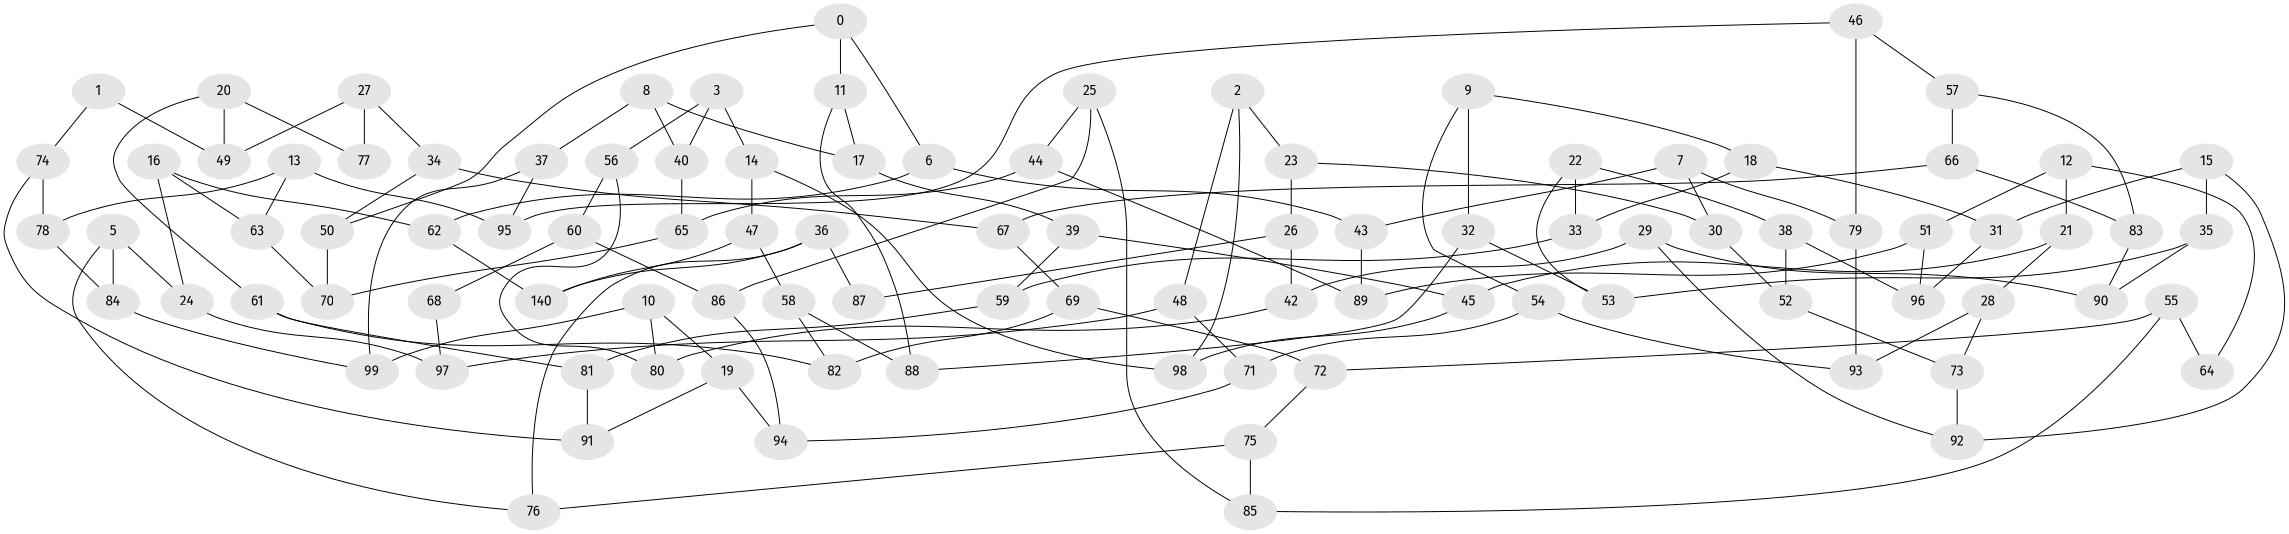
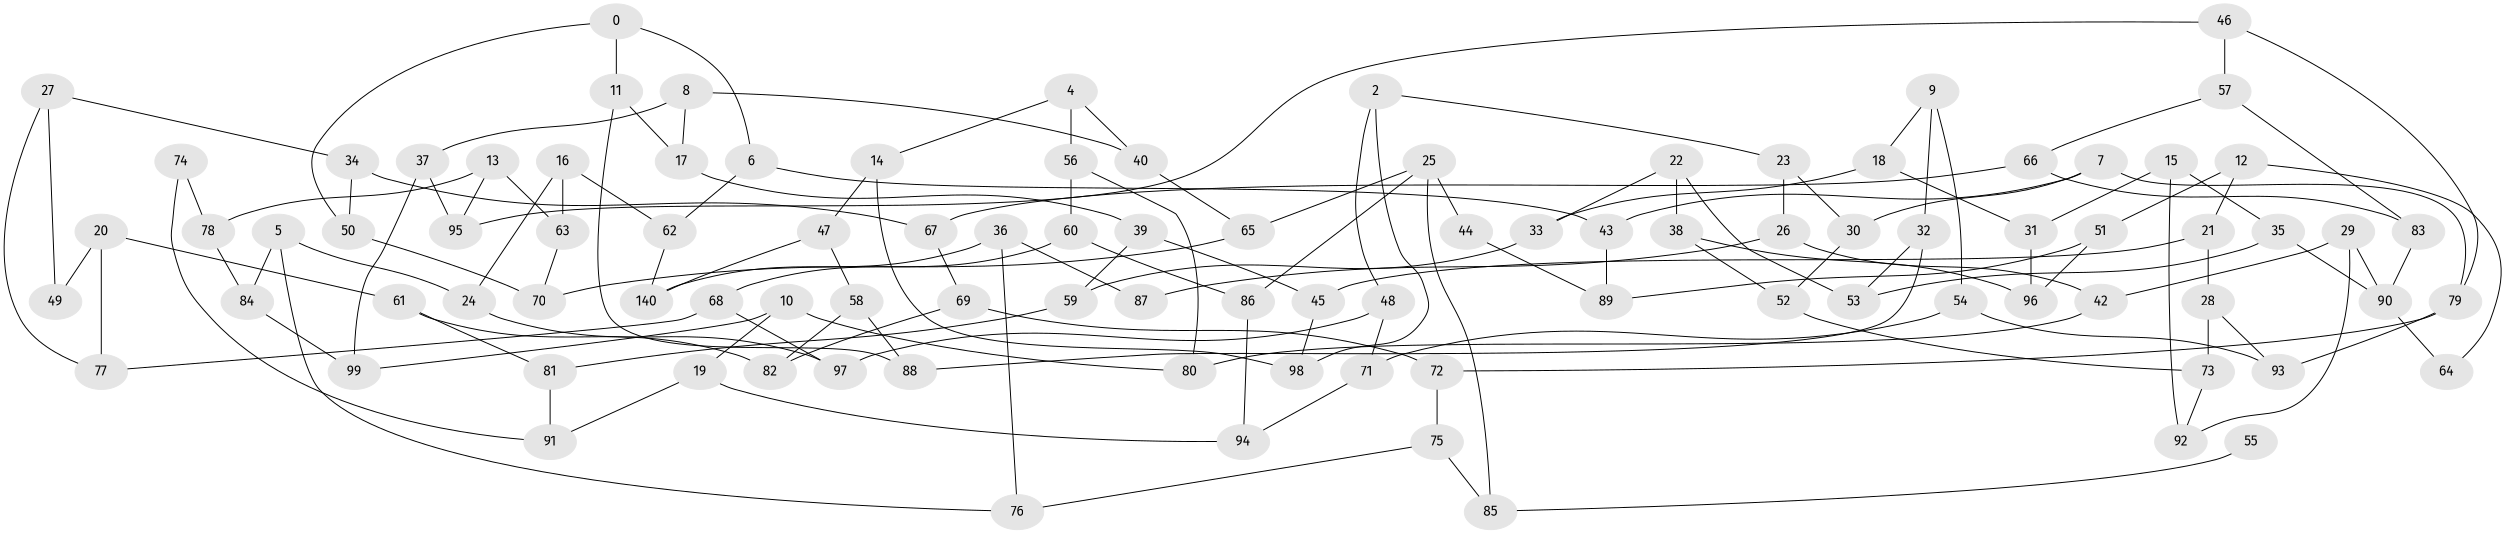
(99, 92) -> none
(717, 92) -> (1071, 92)
(858, 196) -> (1335, 198)
(2189, 337) -> (2416, 337)
none -> (413, 346)
(1750, 351) -> (1951, 362)
